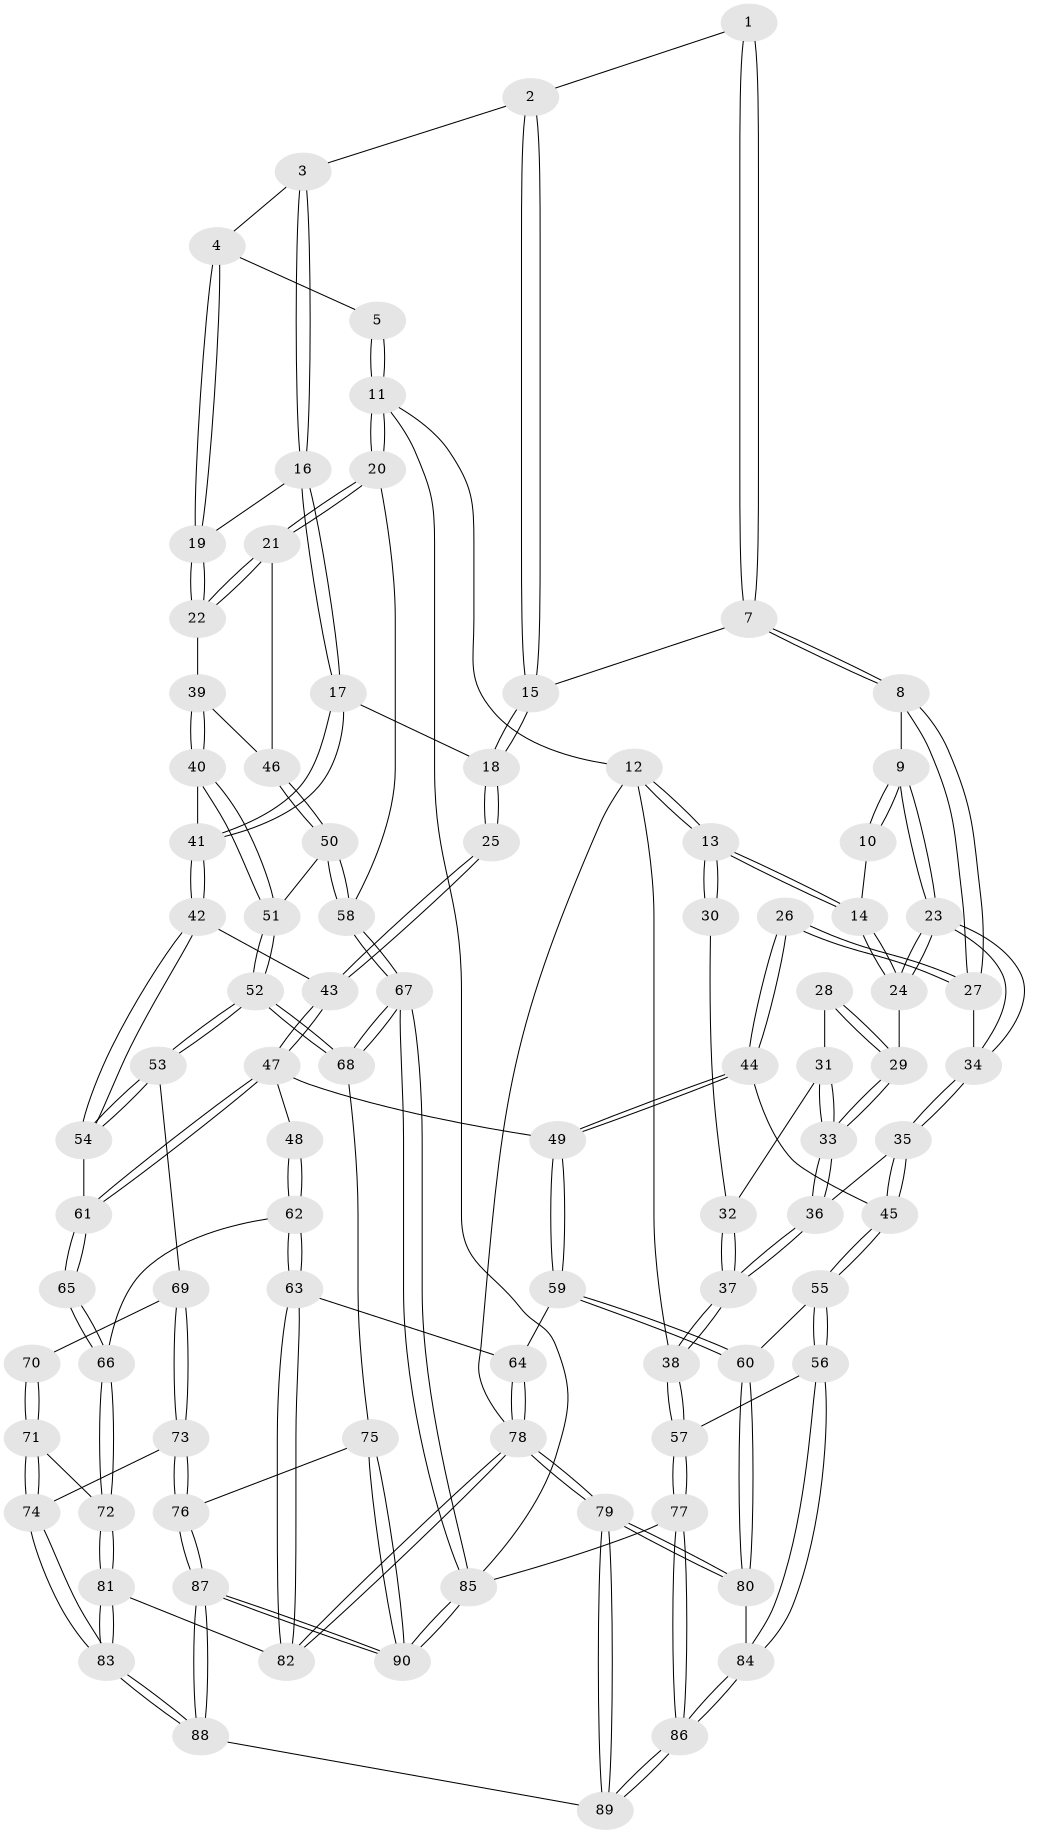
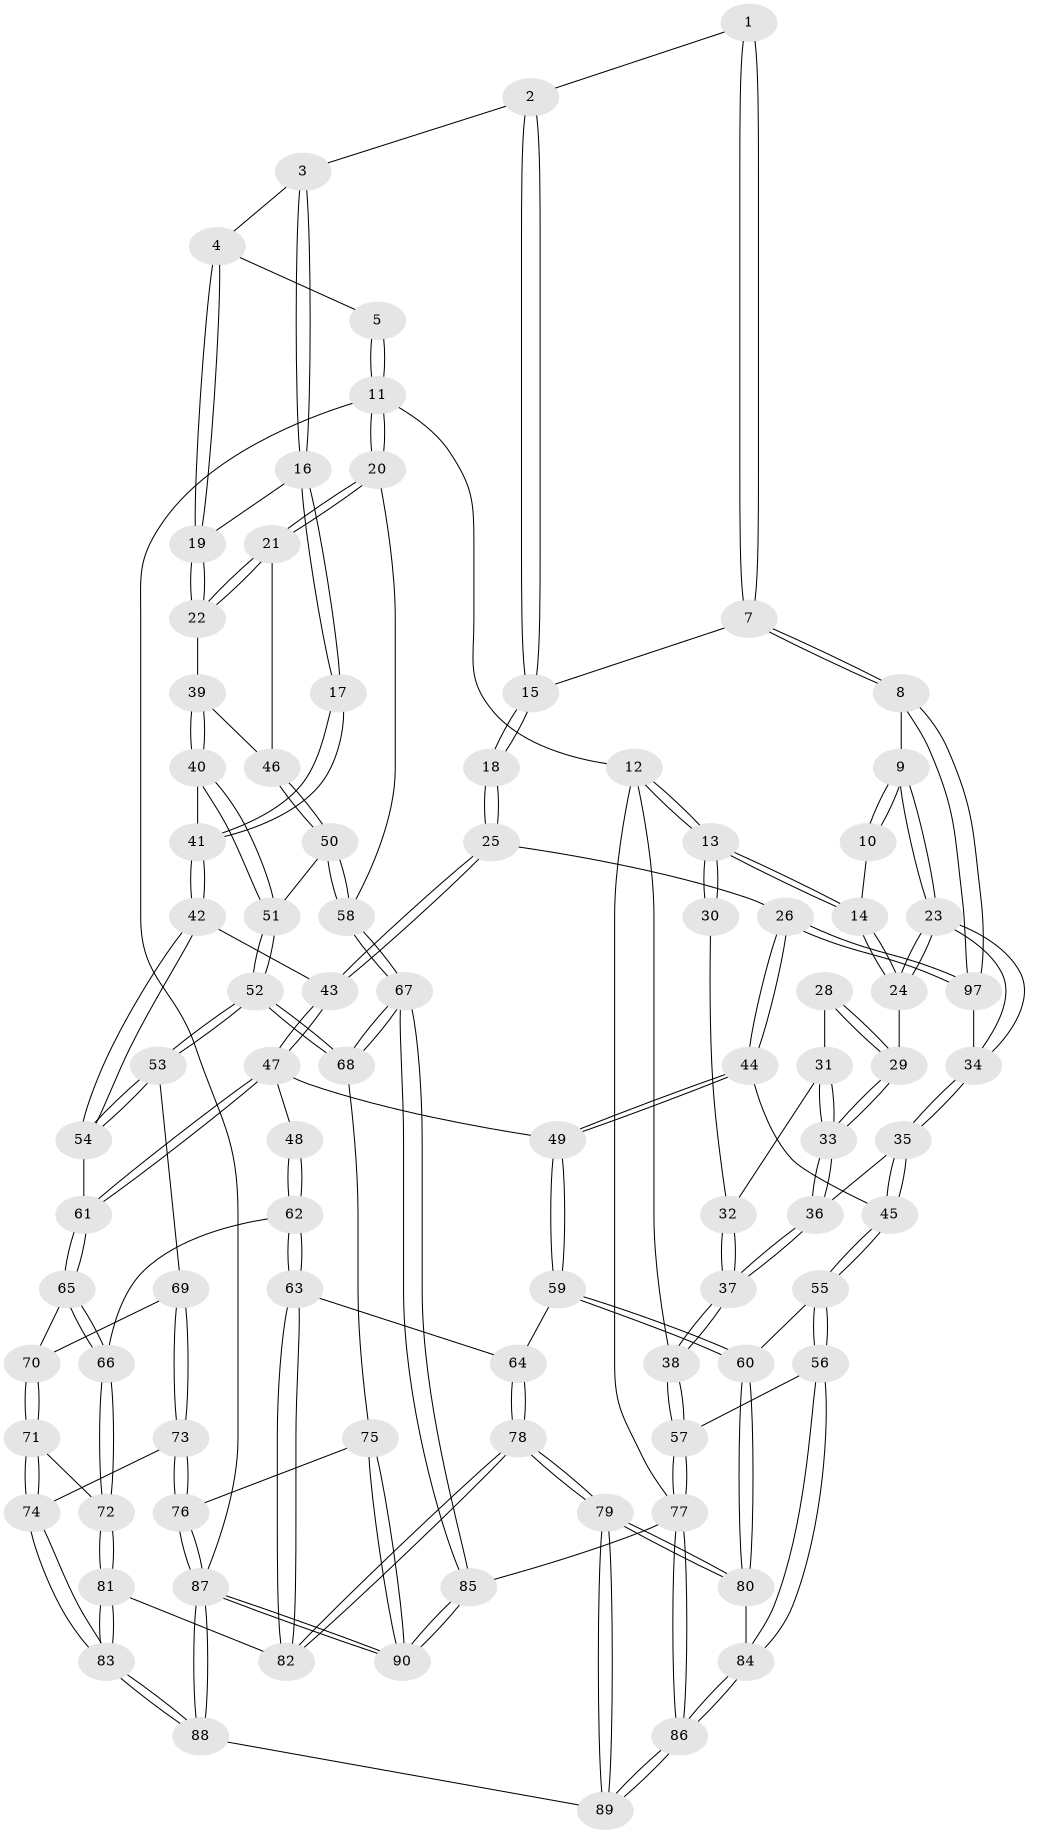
(415, 731) -> none
none -> (643, 870)
(974, 991) -> (974, 991)
(461, 1016) -> (143, 941)
(509, 1097) -> (615, 1147)
none -> (50, 1326)
